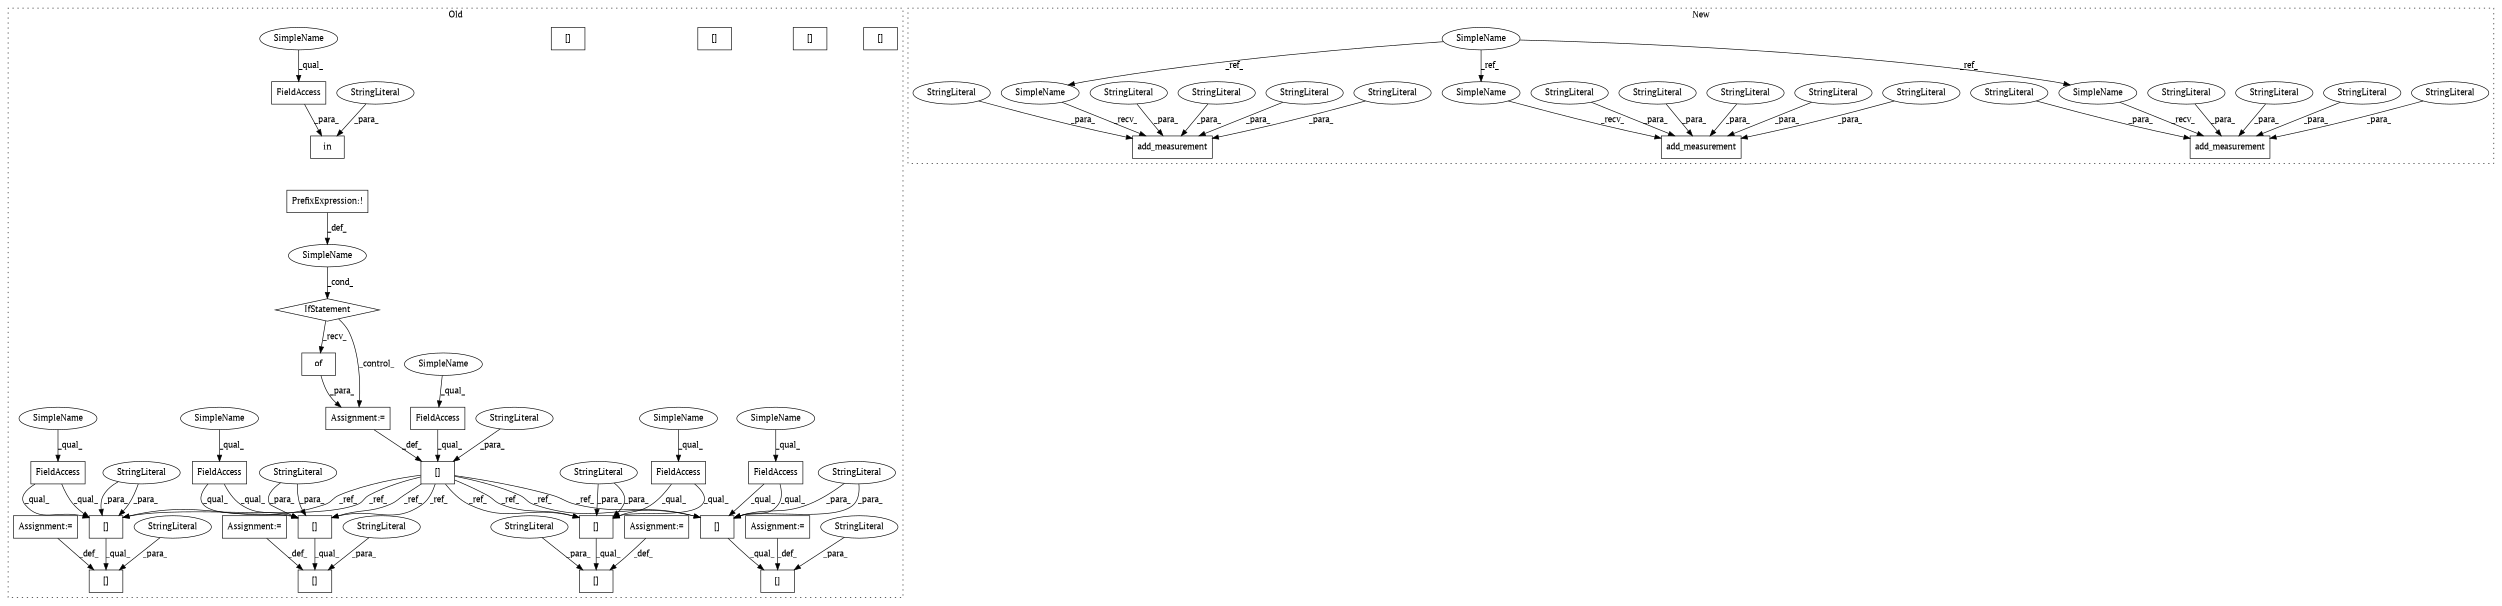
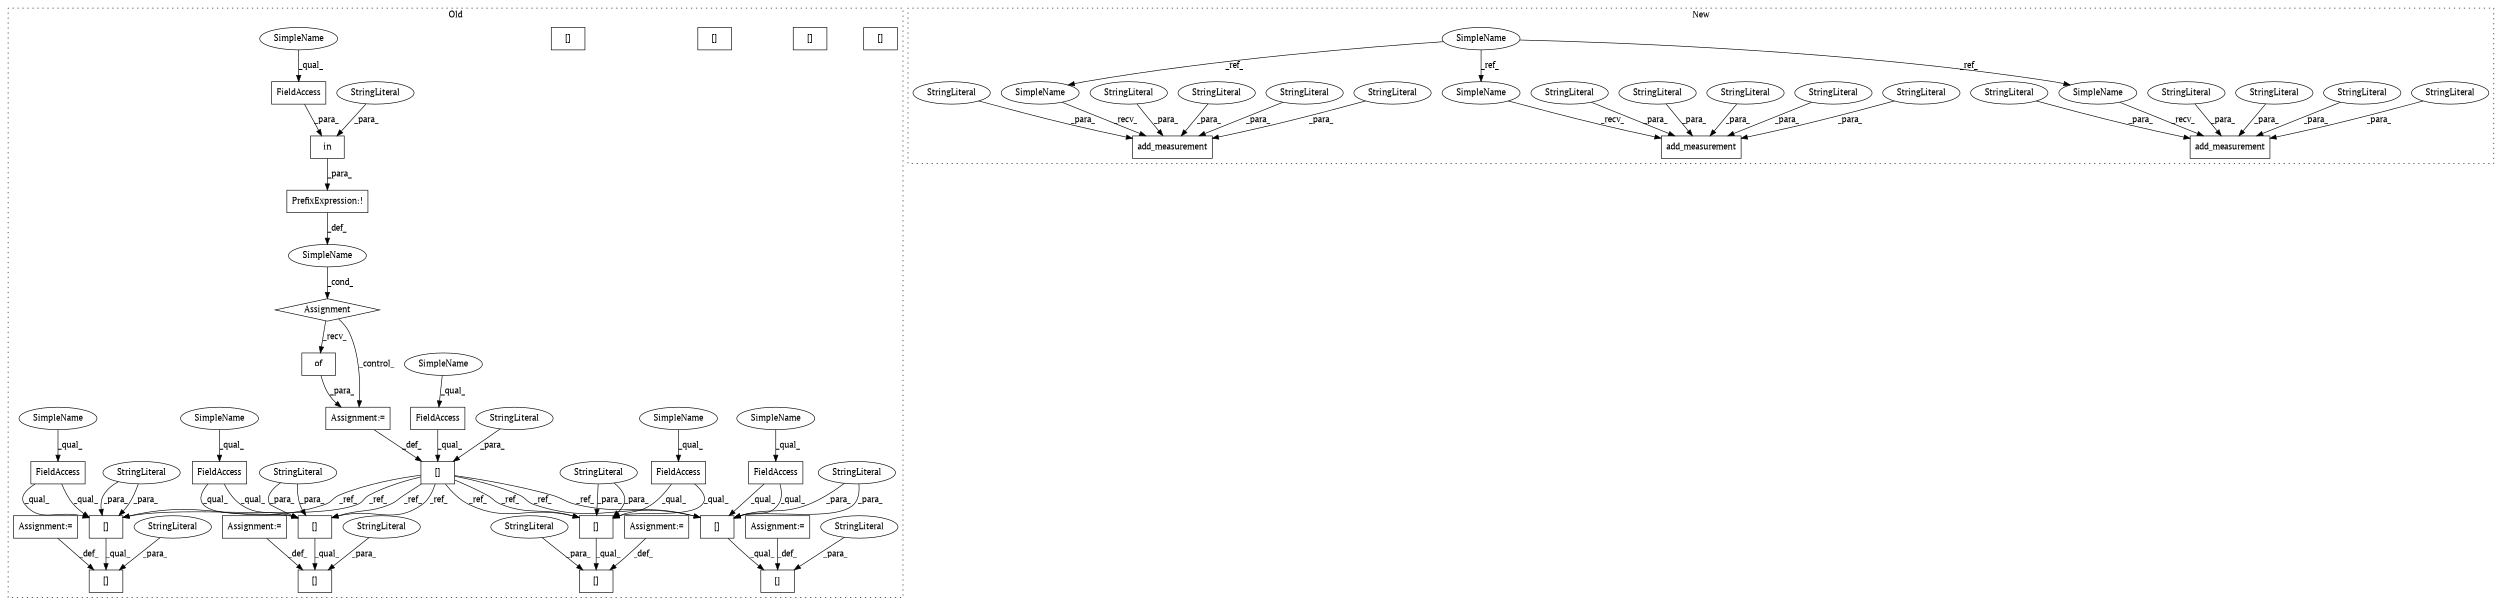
none -> (327, 171)
(327, 310) -> (327, 310)
